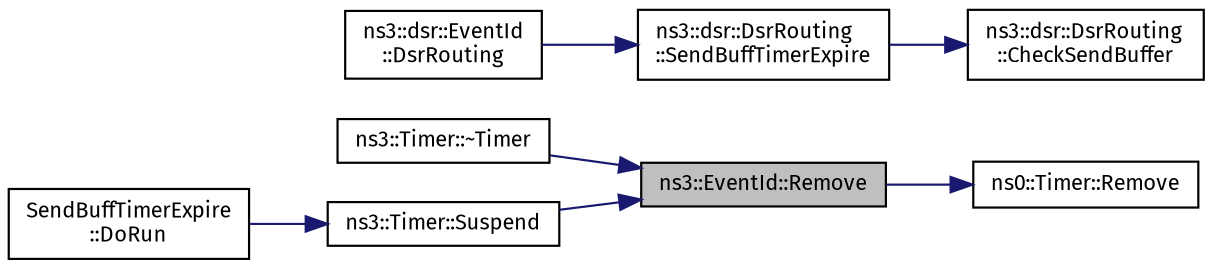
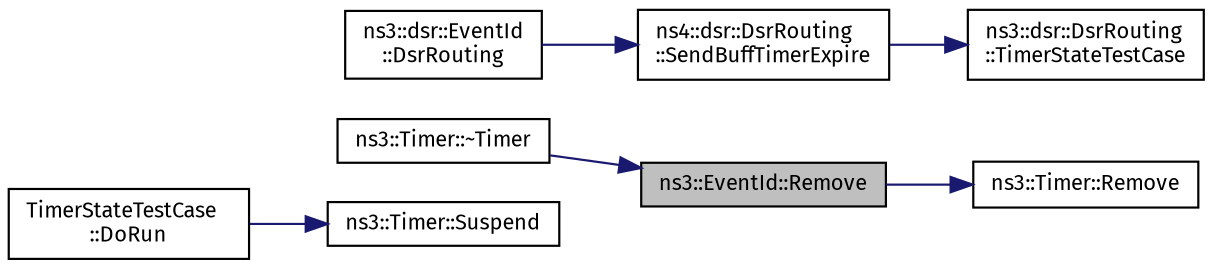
(764, 45) -> (764, 45)
(1086, 45) -> (1086, 45)
(1086, 185) -> (1086, 185)
(589, 206) -> none
(129, 224) -> (129, 224)
